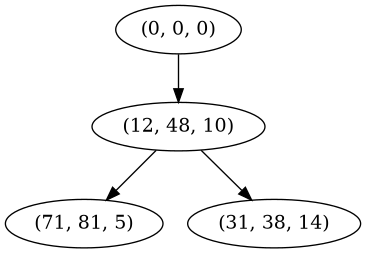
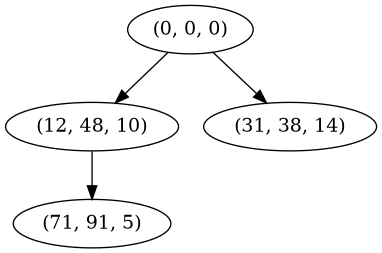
(222, 170) -> (235, 73)
(84, 224) -> (92, 224)
